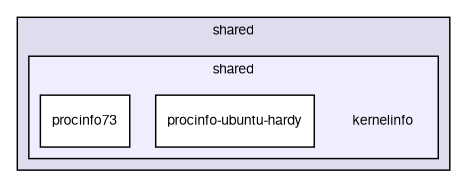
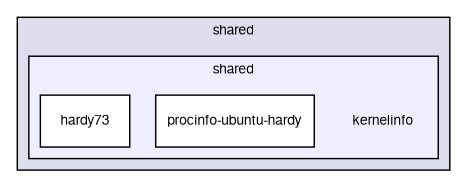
(85, 121) -> (85, 121)
